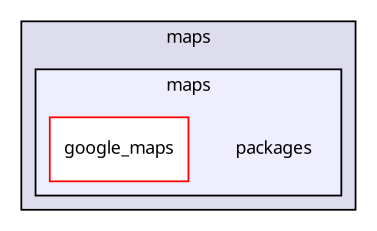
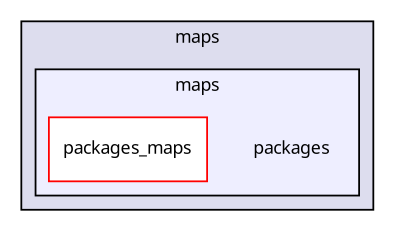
(119, 149) -> (128, 149)
